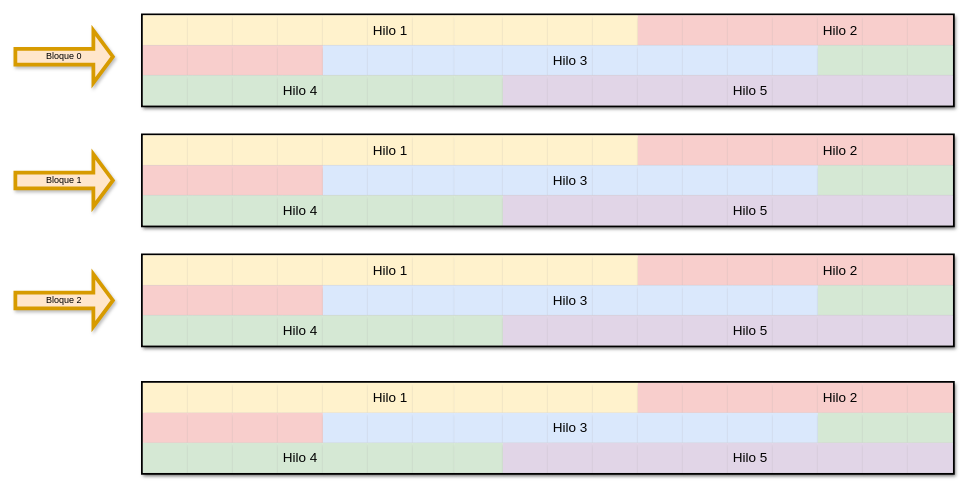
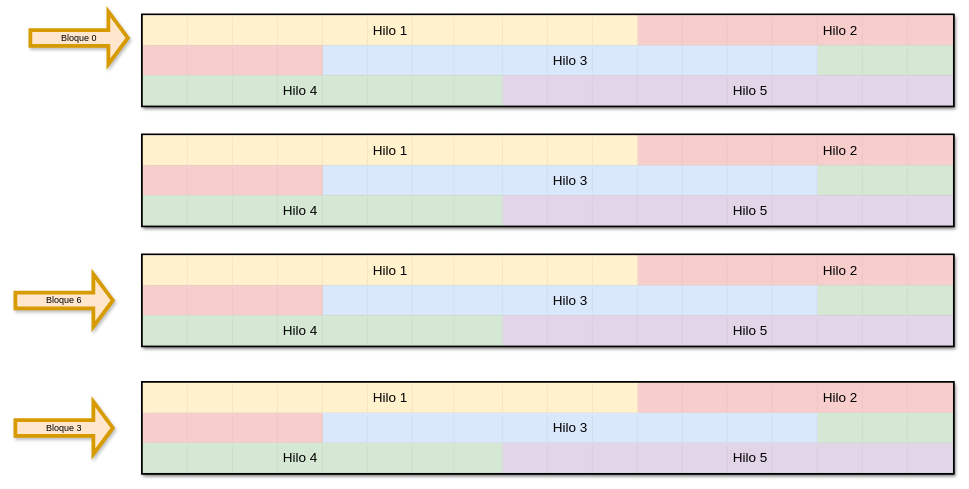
(64, 57) -> (79, 38)
(64, 180) -> none
(64, 300) -> (64, 300)
none -> (64, 428)
